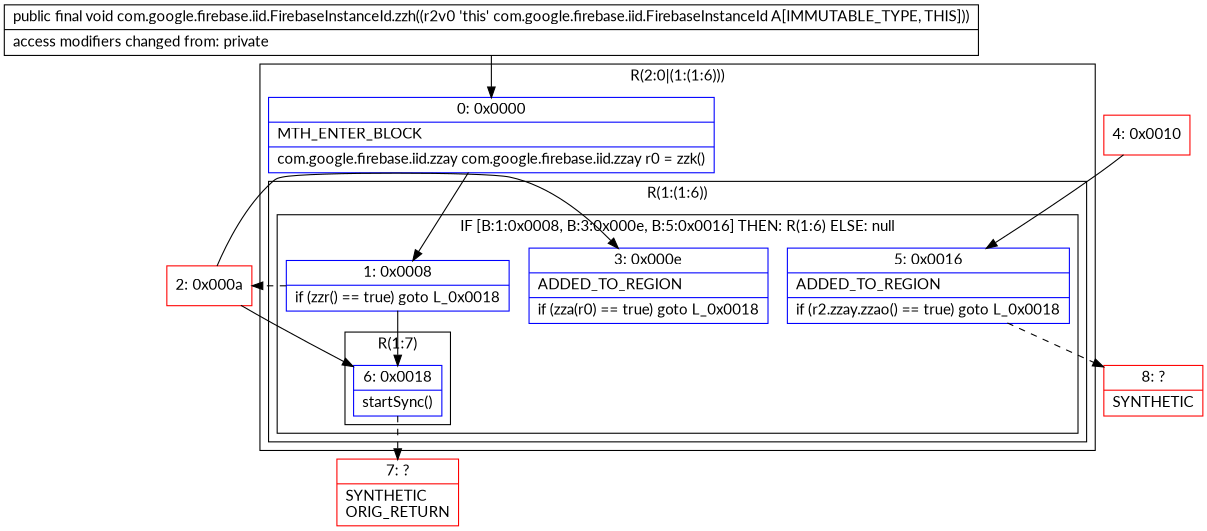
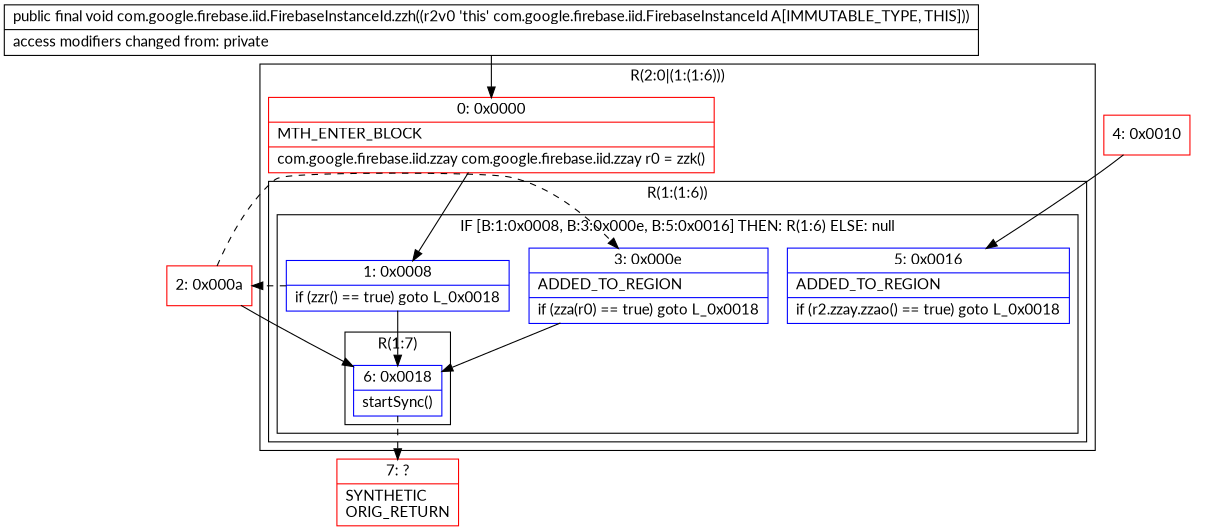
(491, 135) -> (491, 135)
(400, 173) -> (400, 173)
none -> (506, 345)
(1153, 391) -> none
